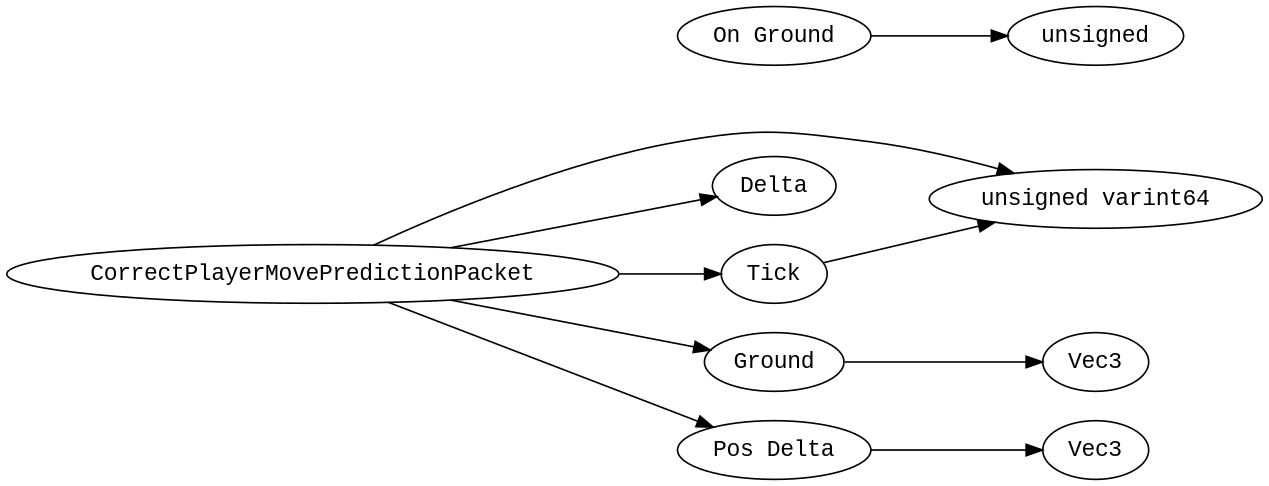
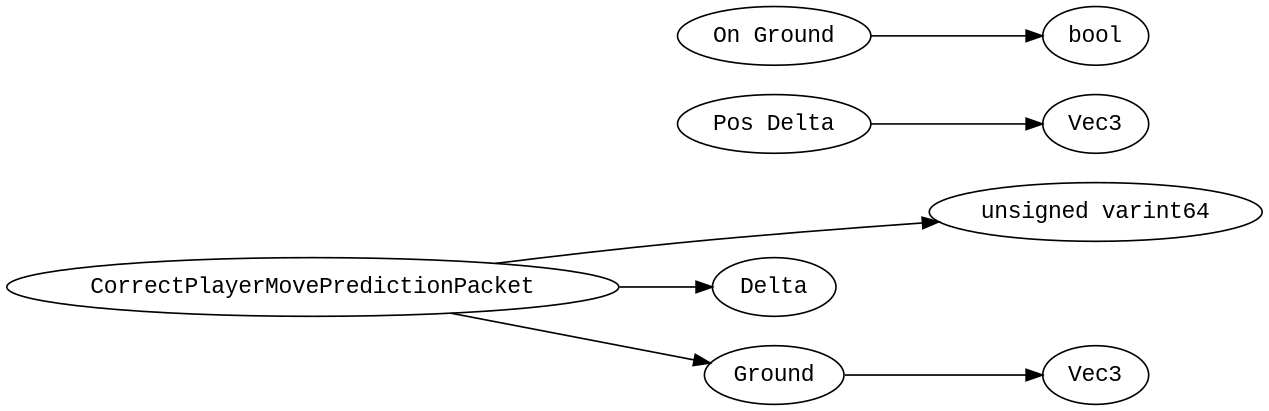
(1096, 36) -> (1096, 36)
(774, 274) -> none
(543, 362) -> none
